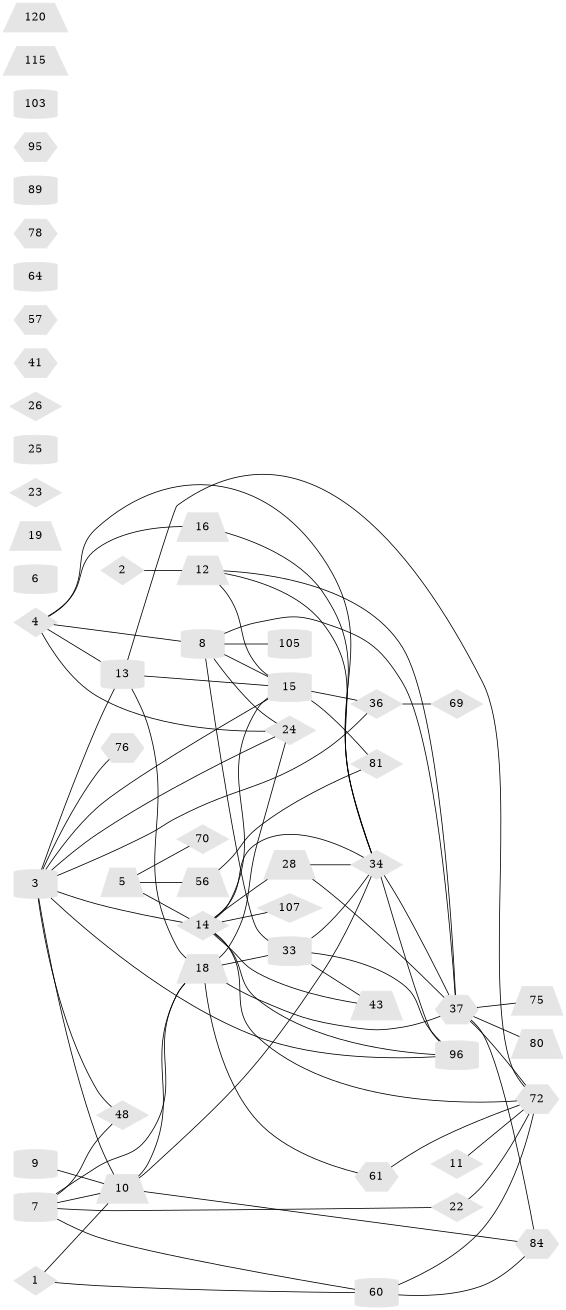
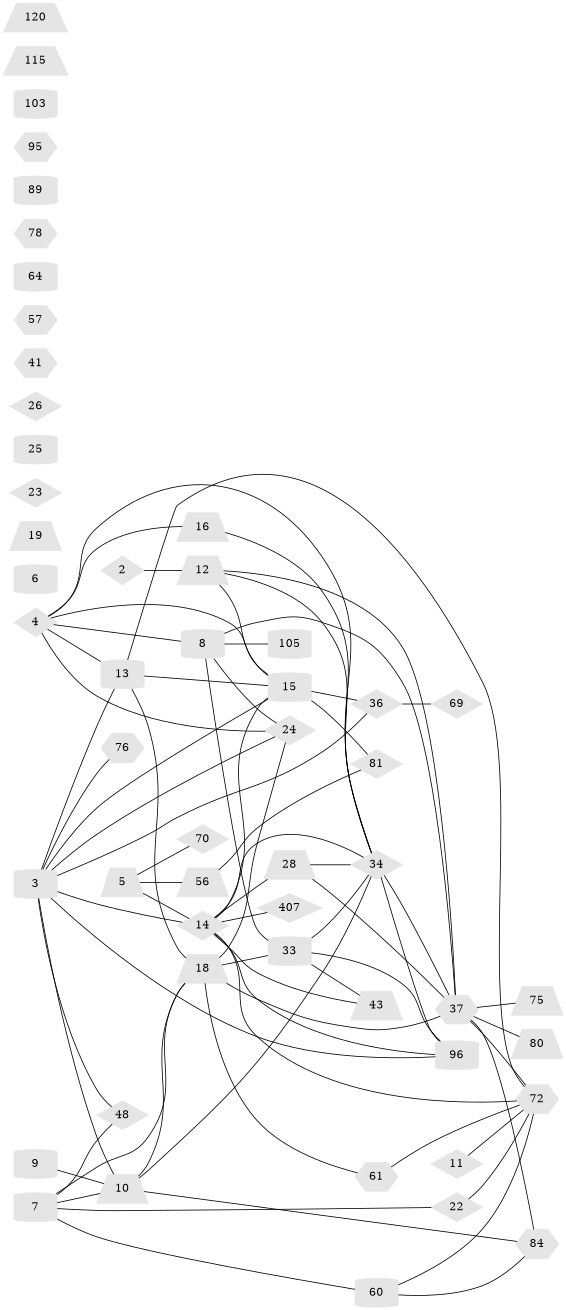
(246, 666) -> (174, 606)
(290, 908) -> (290, 908)
(36, 1281) -> none
